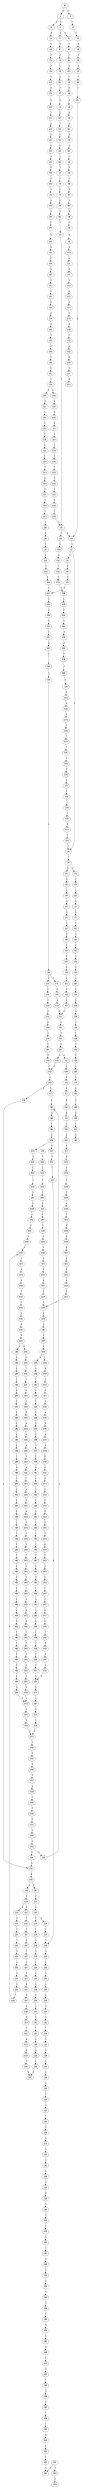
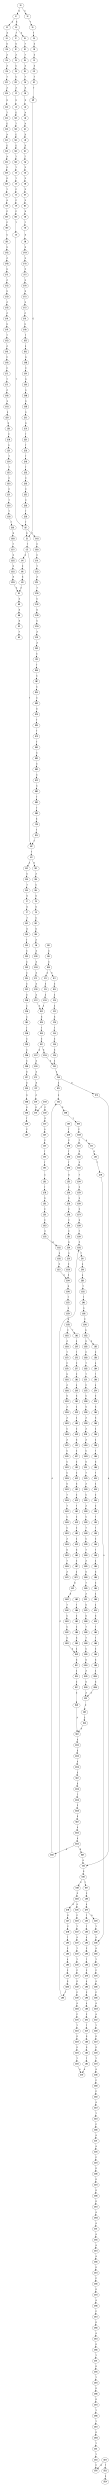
(52, 390) -> (26, 390)
(49, 649) -> none
(66, 1123) -> (41, 1107)
(36, 1616) -> none
